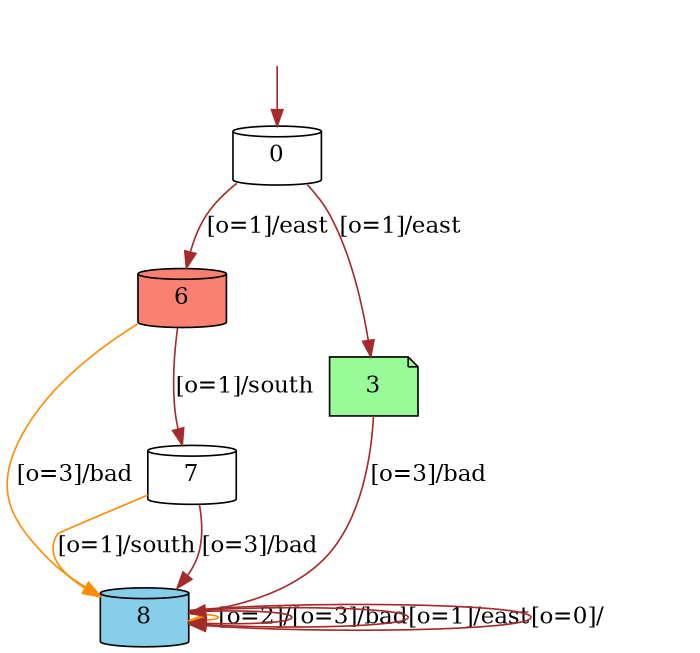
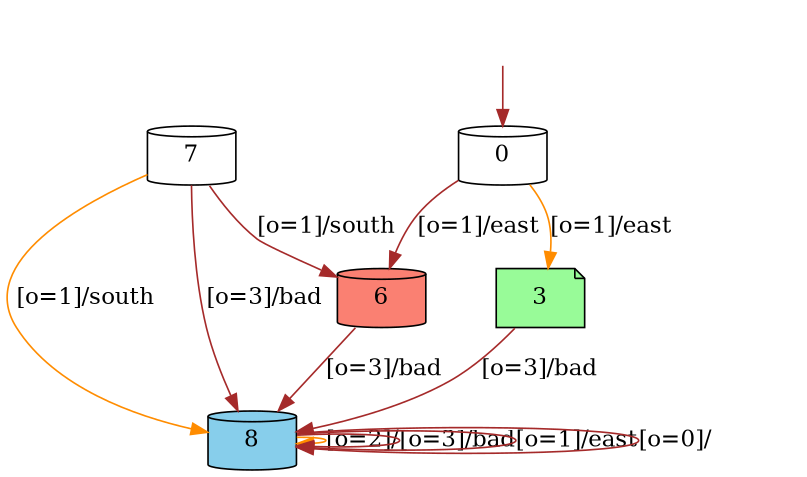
(348, 258) -> (547, 216)
(174, 378) -> (257, 239)
(17, 446) -> (322, 363)
